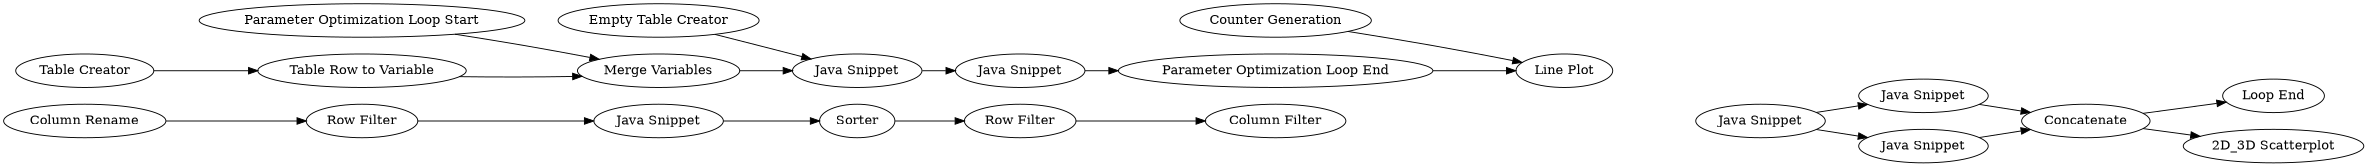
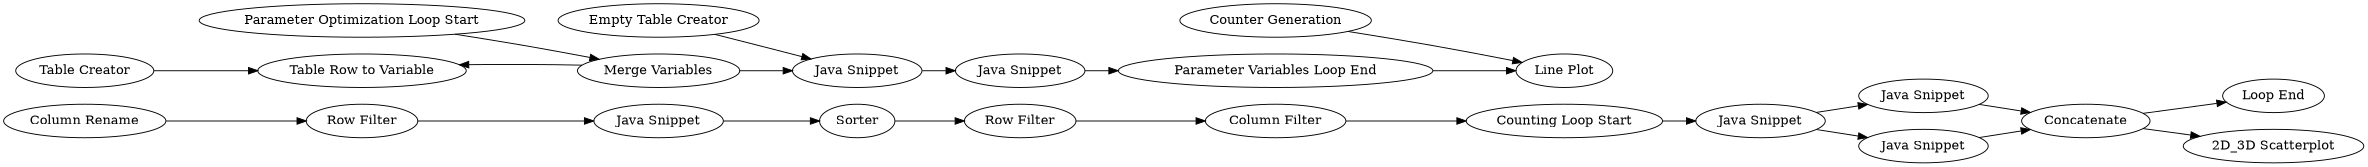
(1276, 71) -> (1276, 71)
(516, 77) -> (525, 64)
none -> (1564, 121)
